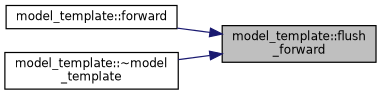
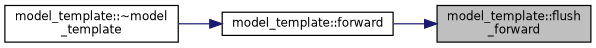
(194, 58) -> (194, 24)
